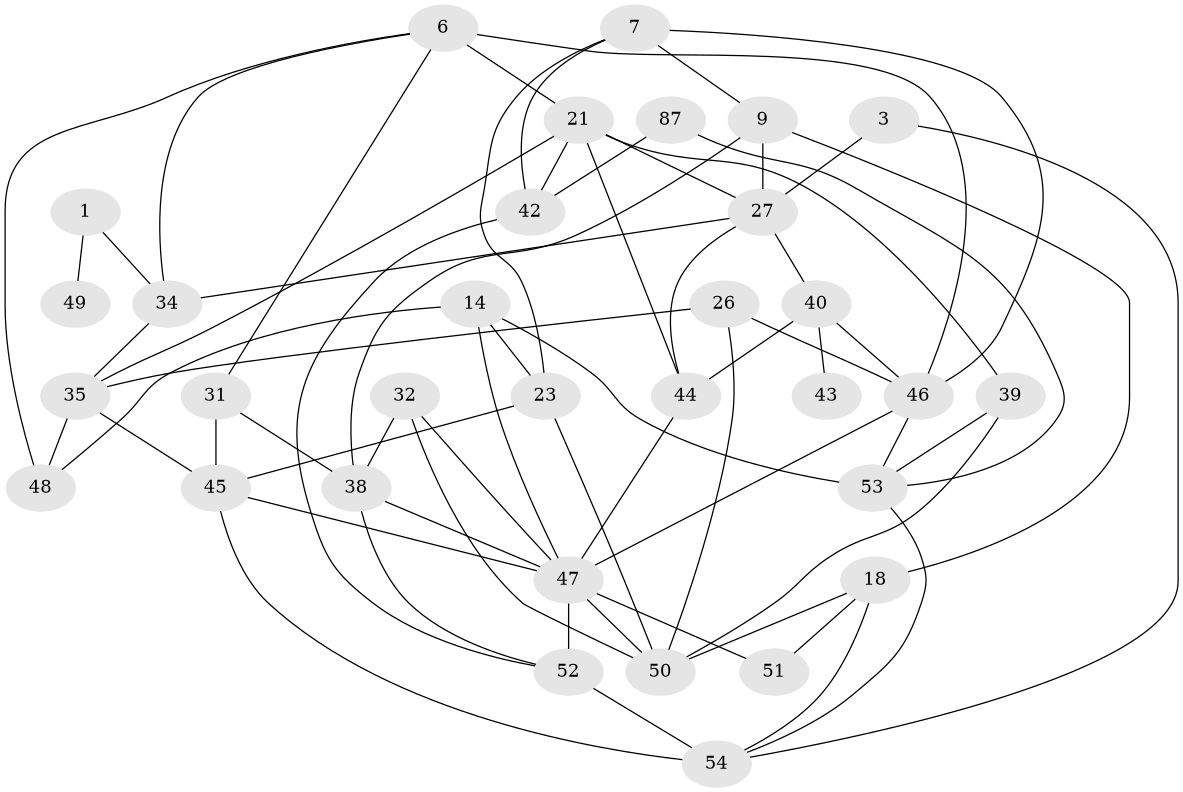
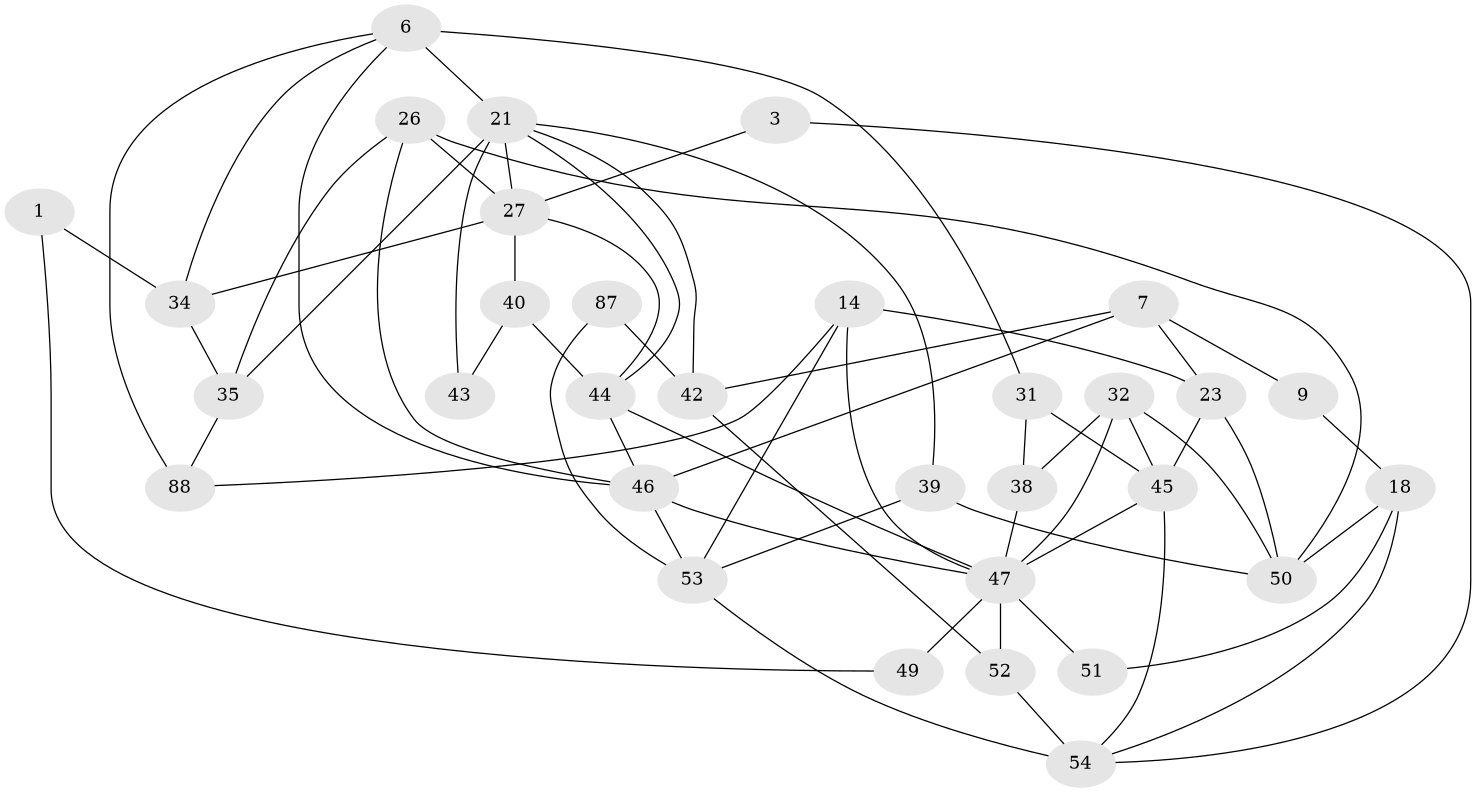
(763, 178) -> (466, 169)
none -> (458, 255)
(451, 268) -> none
(868, 350) -> (622, 442)
(146, 442) -> (1141, 442)
(41, 488) -> (180, 488)
(423, 615) -> none
(614, 626) -> (959, 622)
